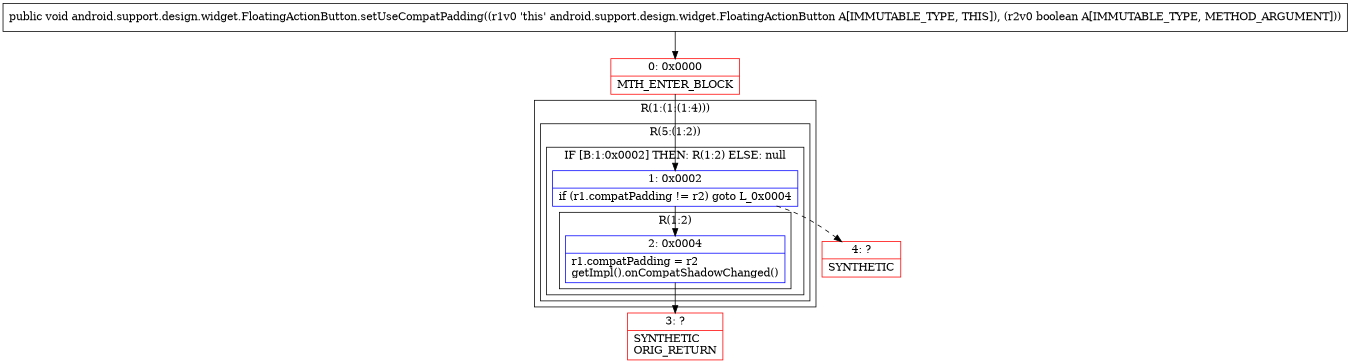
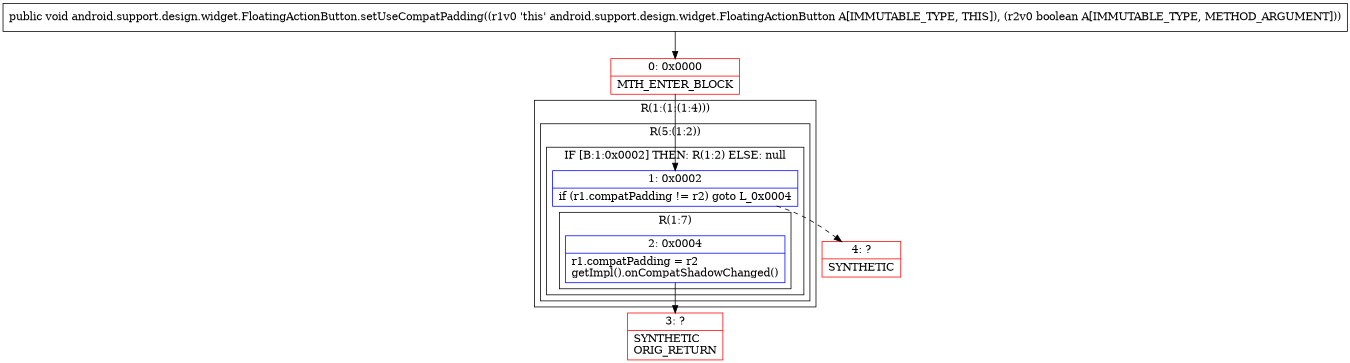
(675, 217) -> none
(675, 221) -> (675, 221)
